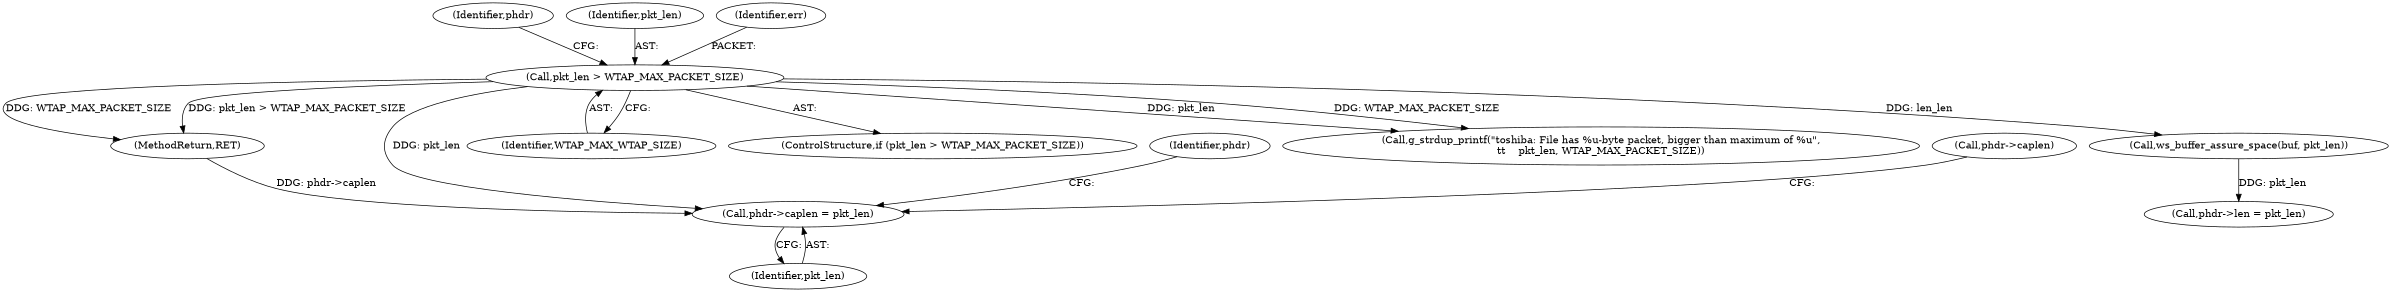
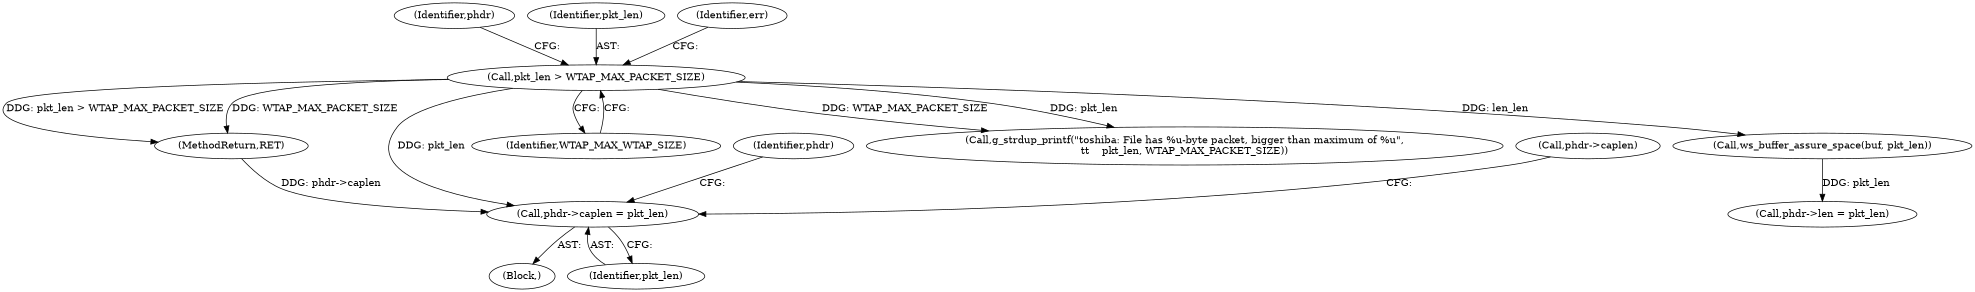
(735, 47) -> (687, 47)
(603, 109) -> (619, 109)
(933, 146) -> none
none -> (522, 276)
